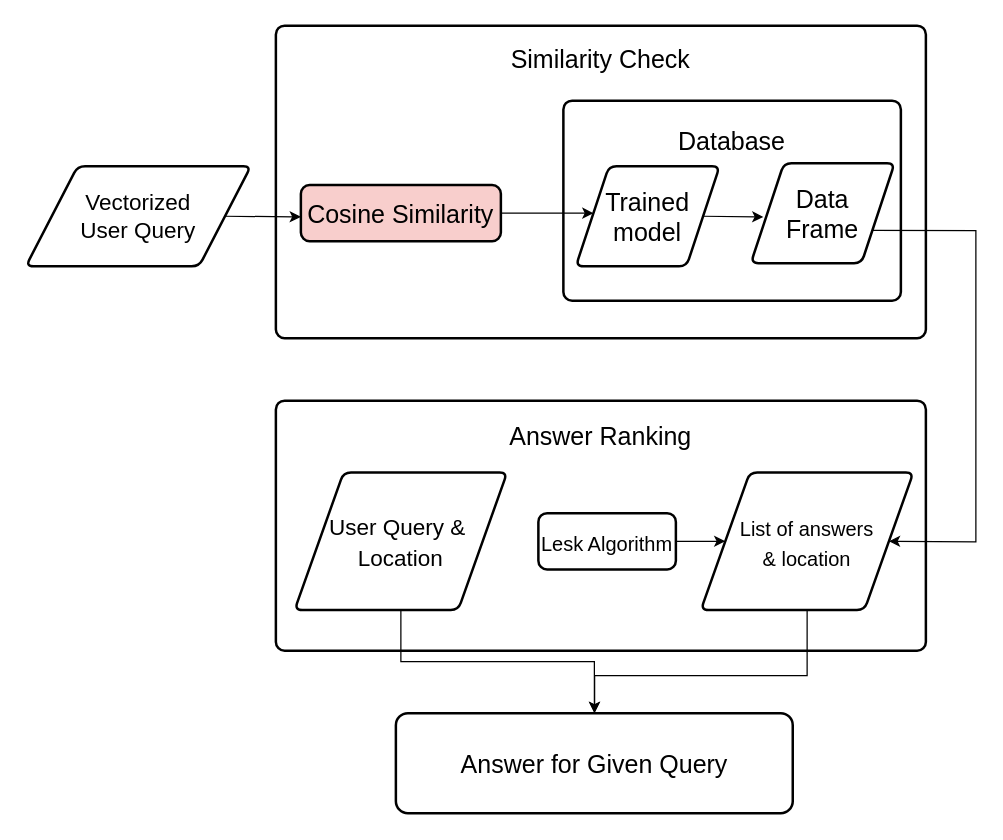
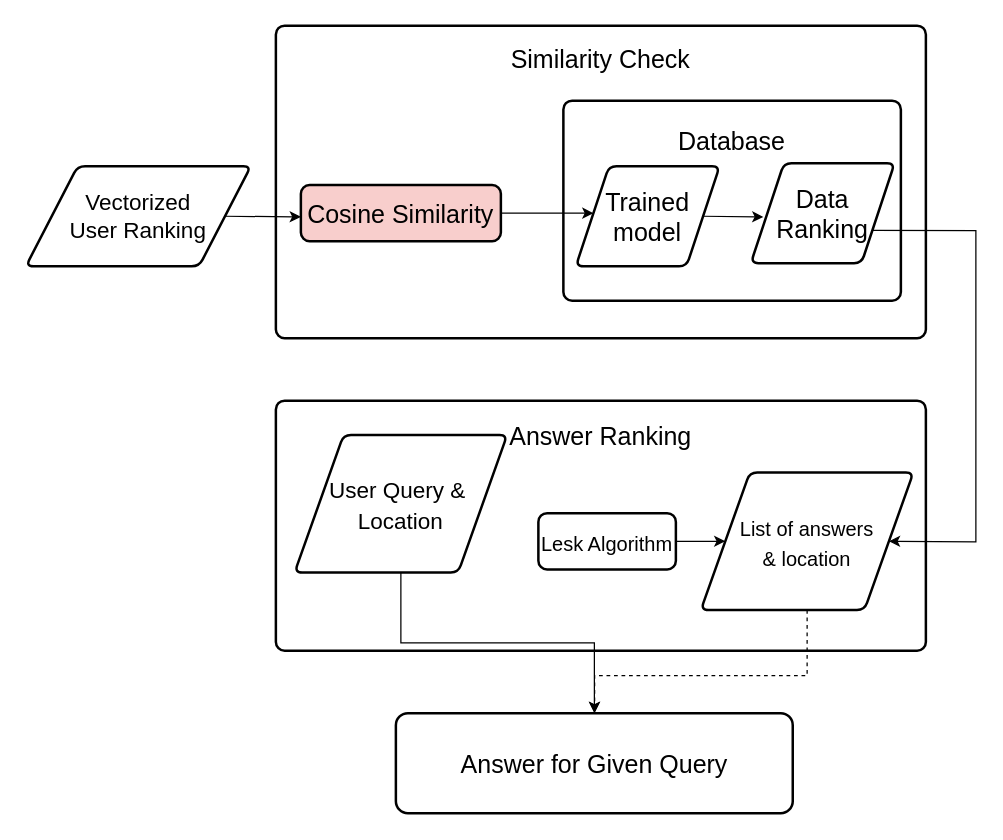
(823, 213) -> (823, 213)
(138, 217) -> (138, 217)
(401, 541) -> (401, 504)
(734, 676) -> (734, 676)
